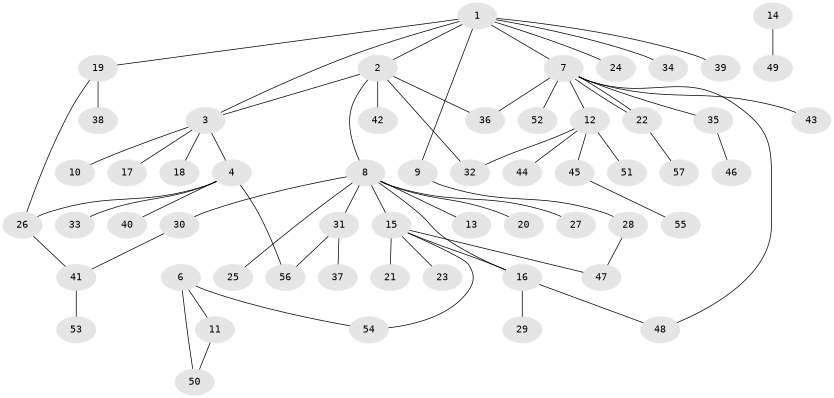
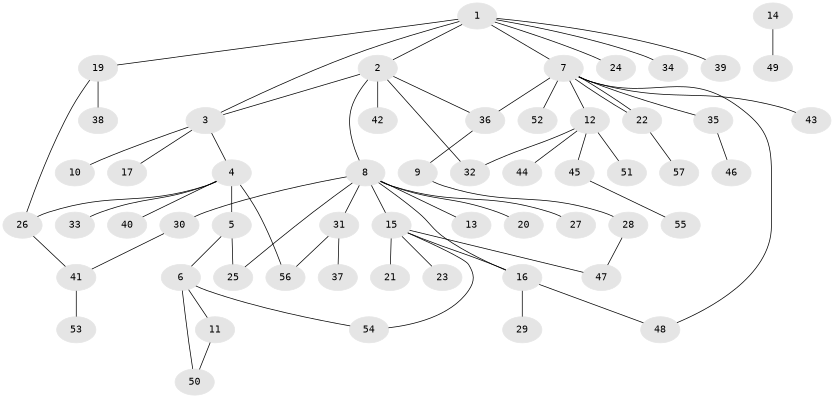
(447, 94) -> (452, 146)
(179, 173) -> none
none -> (232, 225)
